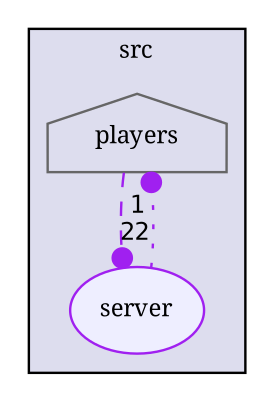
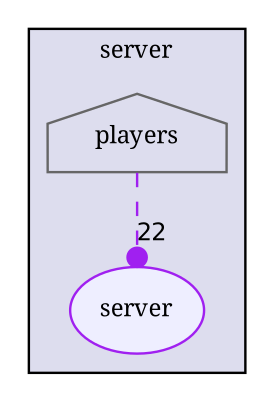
(137, 52) -> (137, 52)
(153, 230) -> none
